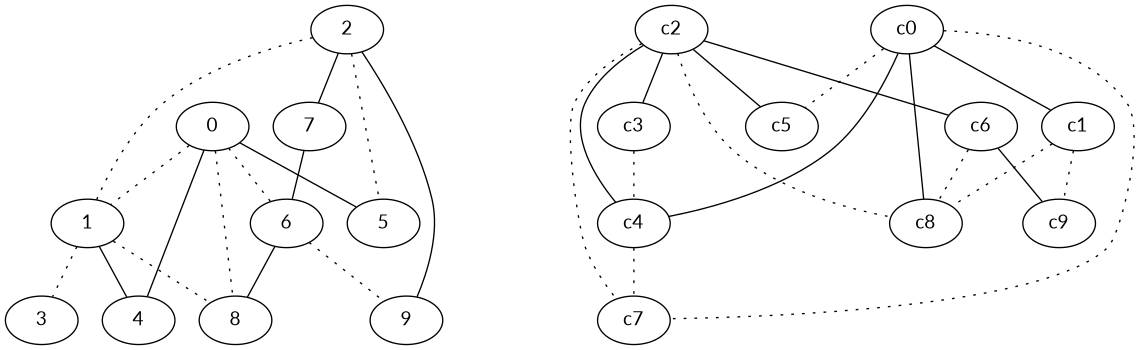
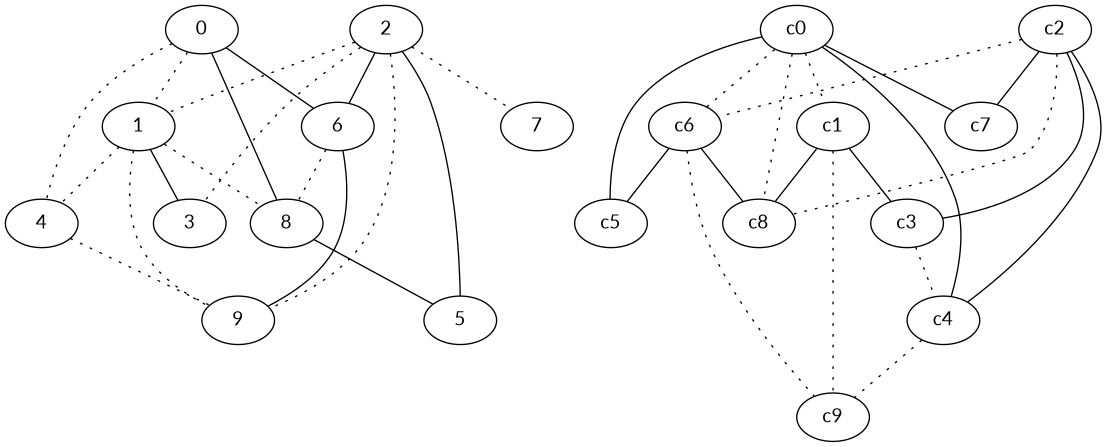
(848, 75) -> (651, 87)
(328, 78) -> (462, 78)
(727, 78) -> (648, 175)
none -> (741, 78)
(826, 78) -> (847, 84)
(992, 78) -> (815, 78)
none -> (275, 116)
(365, 126) -> (448, 169)
(917, 126) -> (778, 126)
(572, 160) -> (1018, 78)
(300, 166) -> (362, 78)
(423, 169) -> (381, 207)
(289, 170) -> (374, 272)
(250, 175) -> (274, 81)
none -> (870, 175)
(953, 175) -> (722, 175)
(1002, 175) -> (796, 175)
(1020, 175) -> (730, 284)
(176, 223) -> (89, 105)
(224, 223) -> (244, 127)
none -> (140, 244)
(1067, 271) -> (895, 81)
(65, 272) -> (164, 175)
(113, 272) -> (90, 175)
none -> (140, 272)
(261, 272) -> (312, 175)
(346, 272) -> (339, 239)
(634, 272) -> (888, 369)
